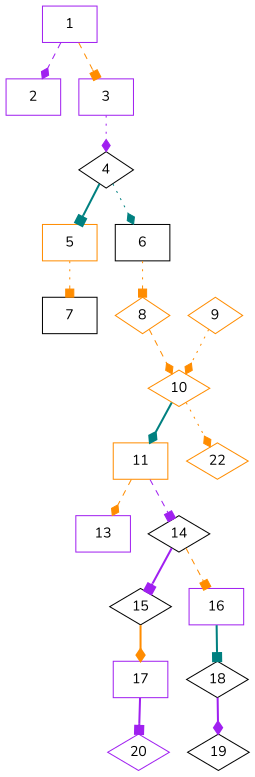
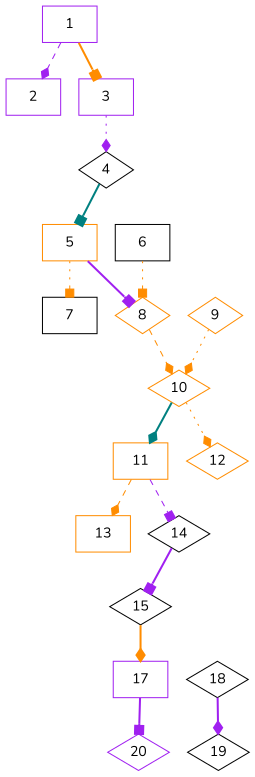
(86, 56) -> (86, 56)
(120, 199) -> none
none -> (106, 279)
(217, 461) -> (217, 461)
(103, 534) -> (103, 534)
(216, 607) -> none
